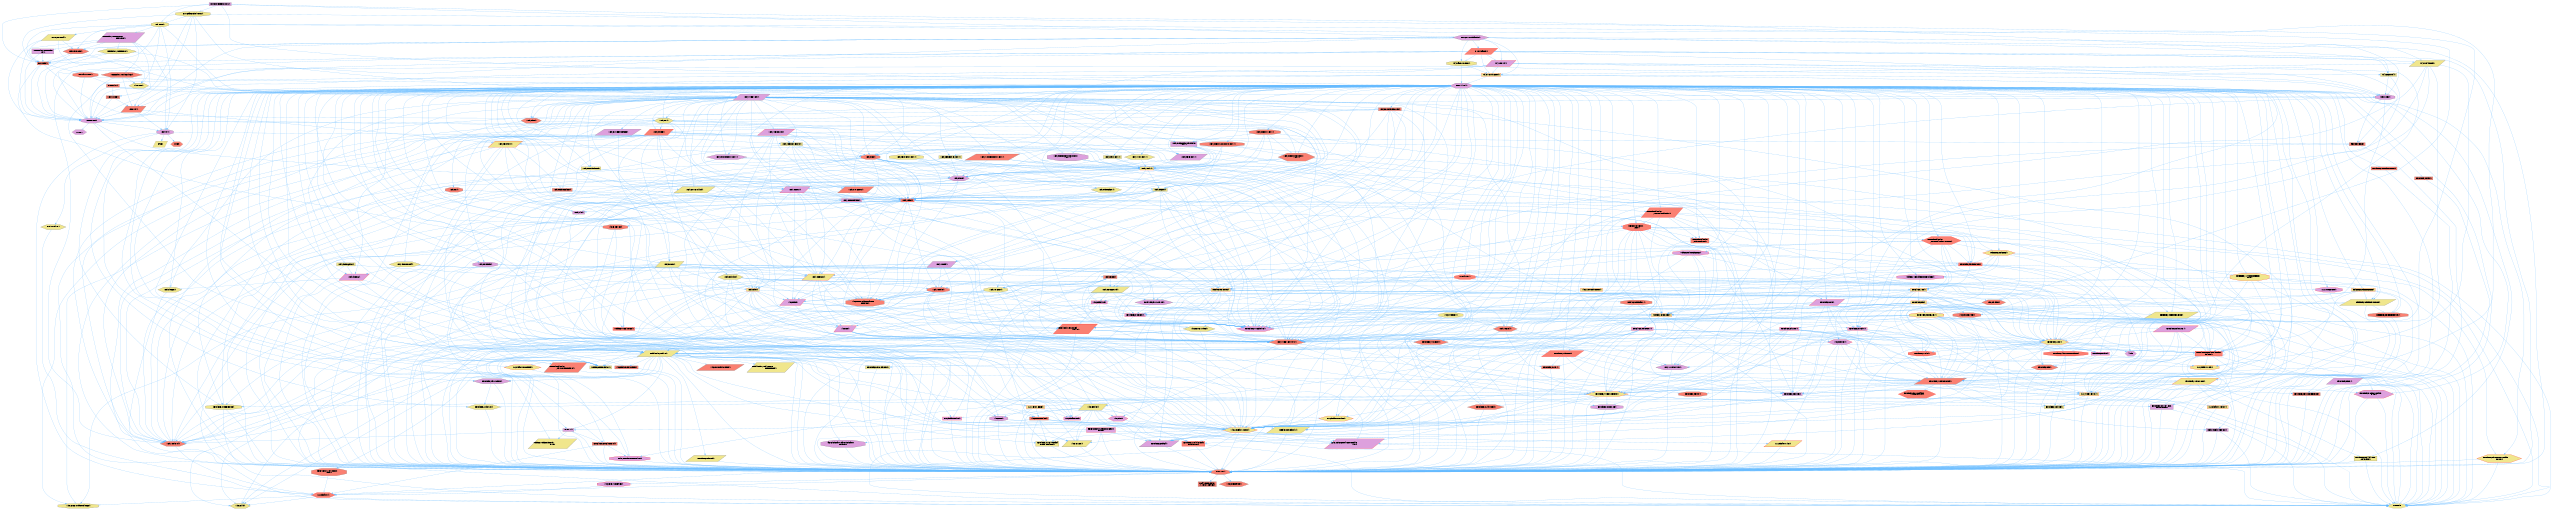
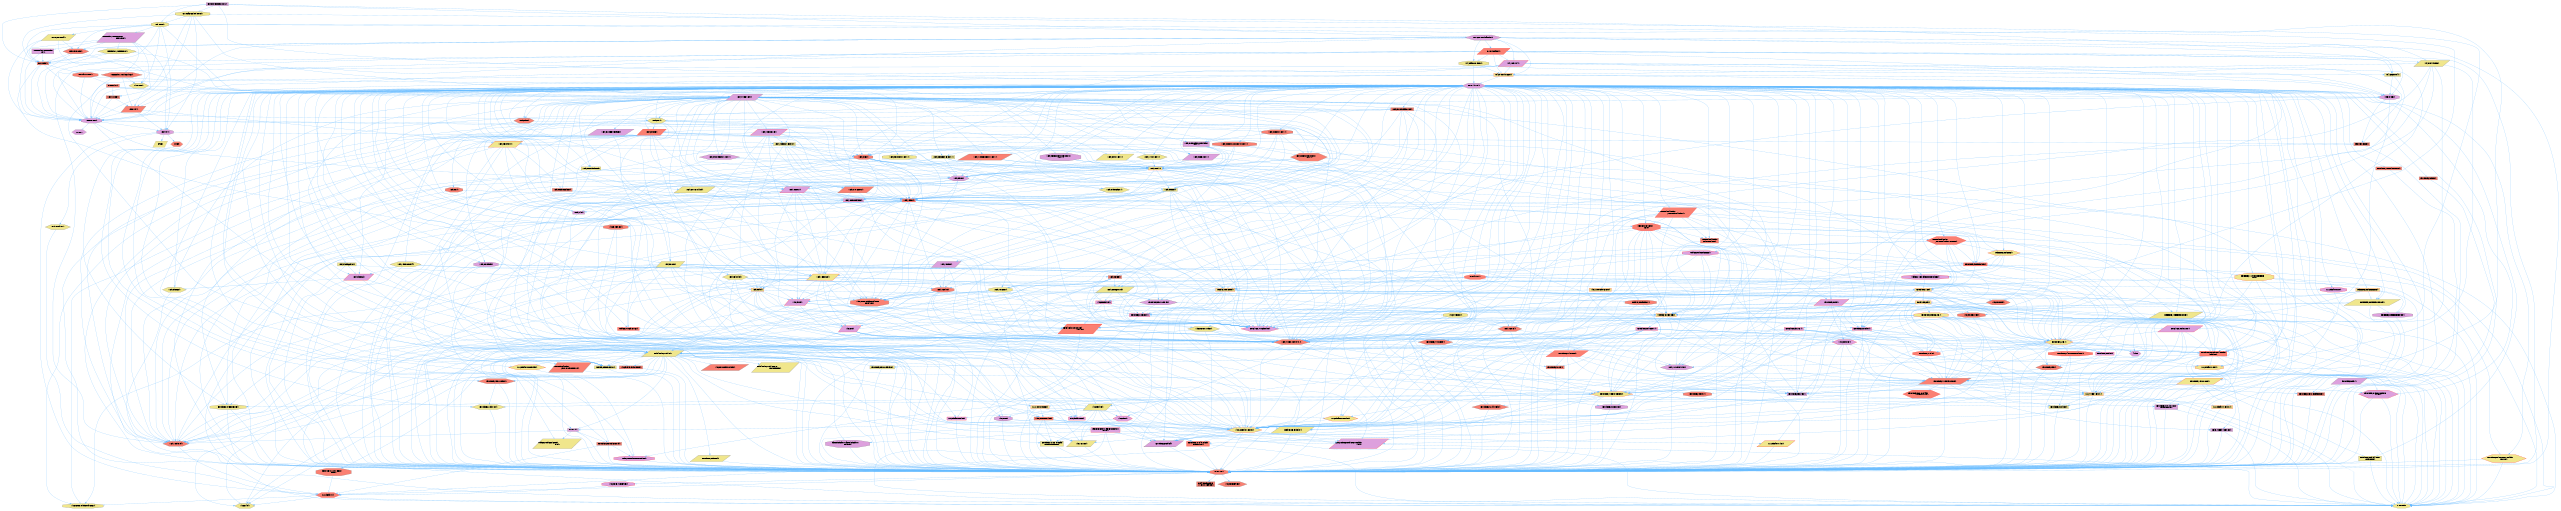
(1112, 157) -> (1115, 157)
(2329, 290) -> (2333, 290)
(2388, 315) -> (2393, 315)
(492, 381) -> (496, 381)
